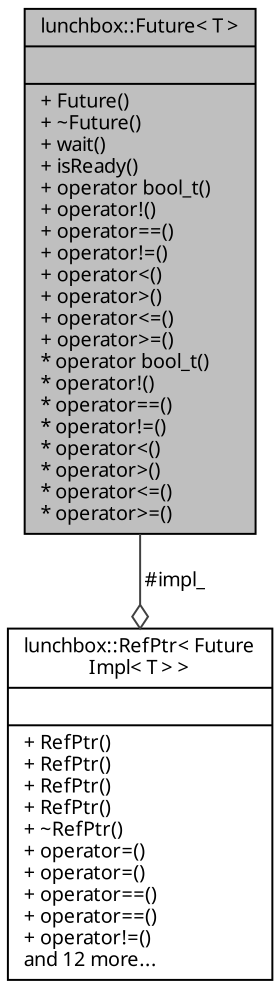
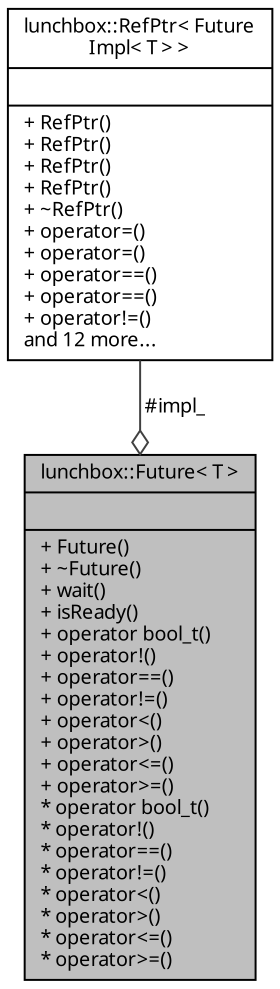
(140, 569) -> (140, 395)
